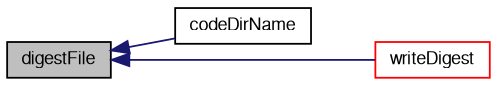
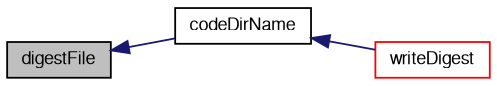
(252, 60) -> (352, 46)
